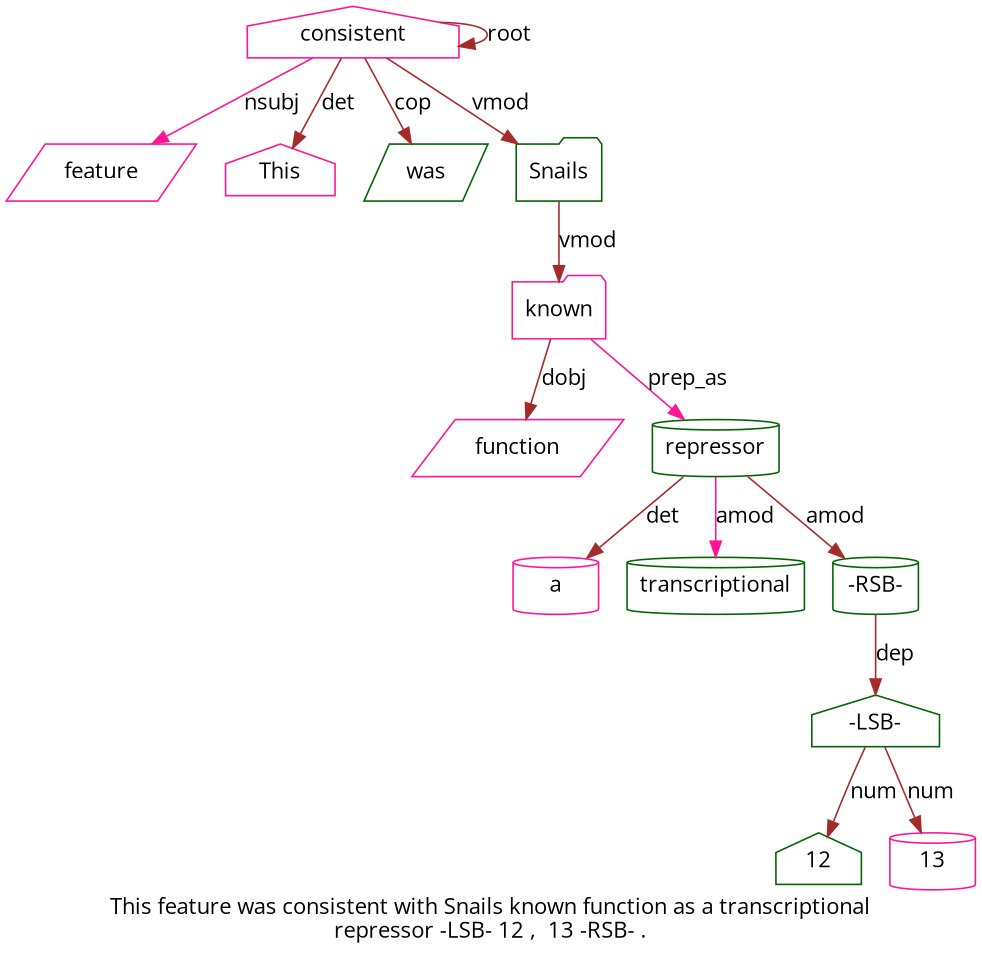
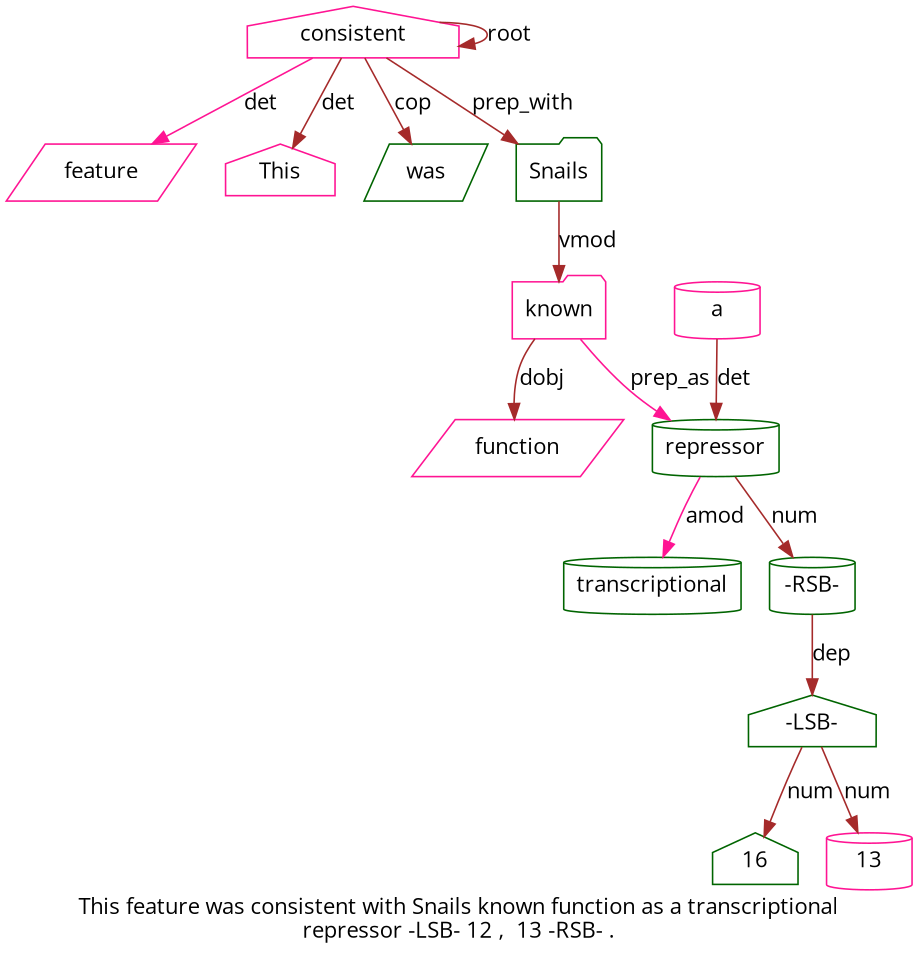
(272, 104) -> (261, 104)
(501, 104) -> (523, 104)
(641, 512) -> (717, 371)
(835, 517) -> (795, 517)
(819, 861) -> (755, 861)
